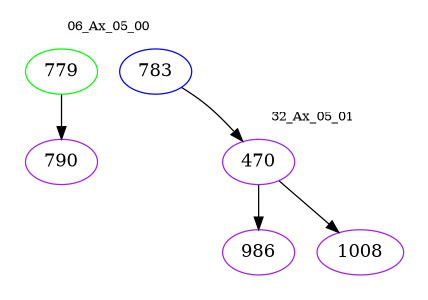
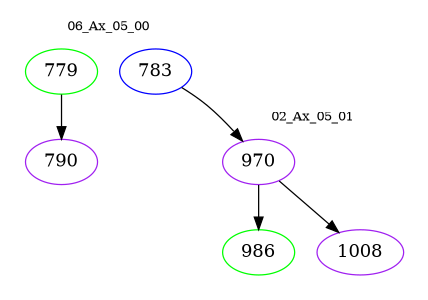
(313, 117) -> (313, 117)
(259, 162) -> (259, 162)
(259, 252) -> (259, 252)
